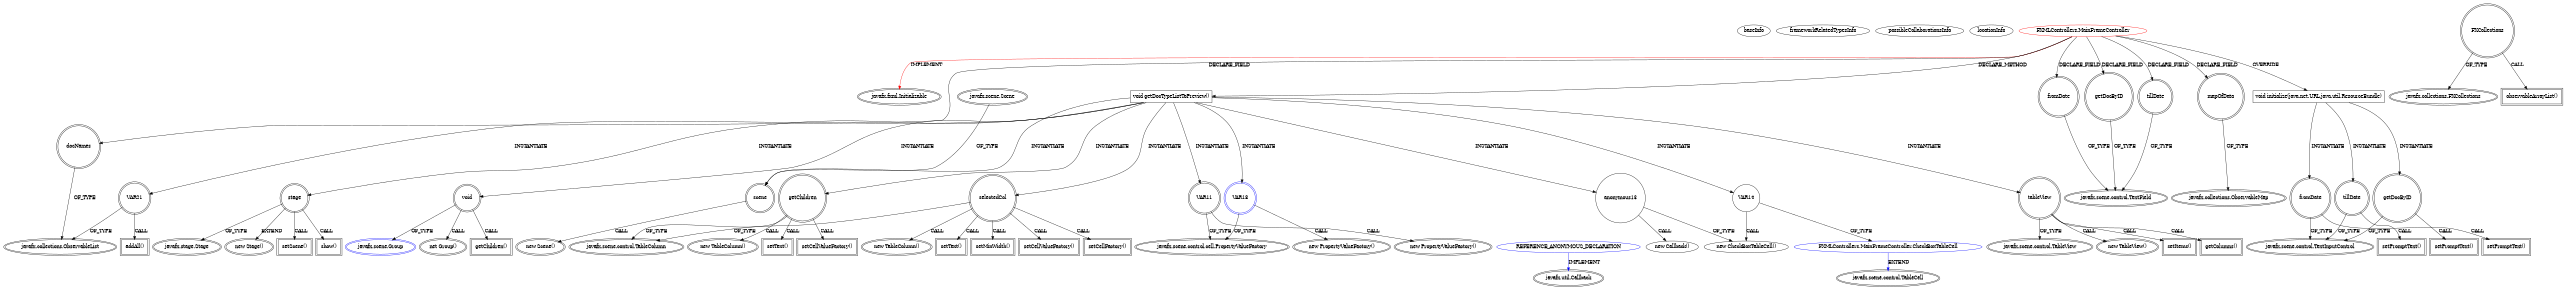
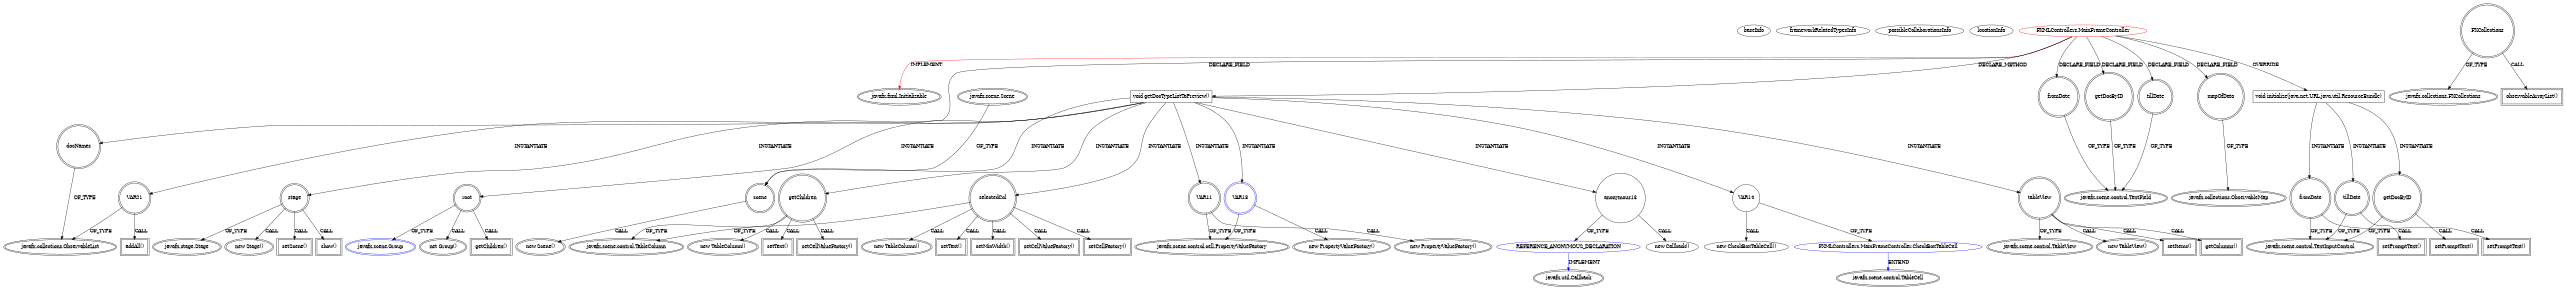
(467, 198) -> (467, 198)
(1686, 224) -> (1590, 227)
(272, 231) -> (272, 231)
